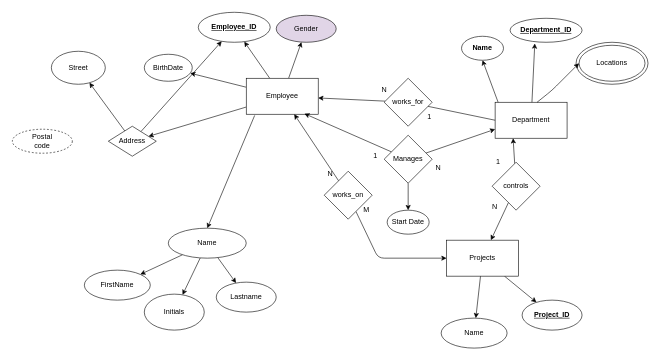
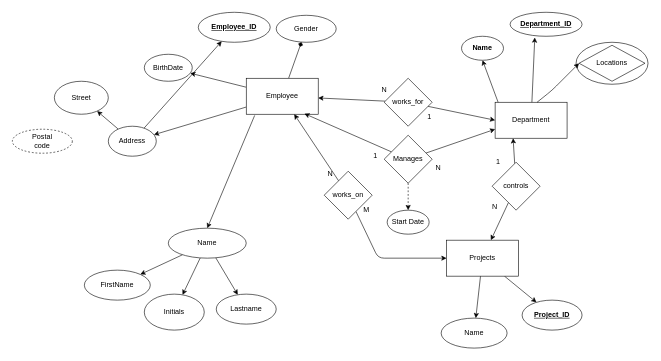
(306, 29) -> (306, 29)
(546, 30) -> (546, 24)
(300, 47) -> (300, 47)
(258, 62) -> none
(612, 63) -> (612, 63)
(78, 68) -> (81, 98)
(491, 119) -> (490, 119)
(132, 141) -> (132, 141)
(408, 194) -> (408, 194)
(246, 297) -> (246, 309)
